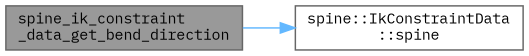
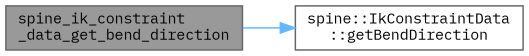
(409, 28) -> (409, 28)
